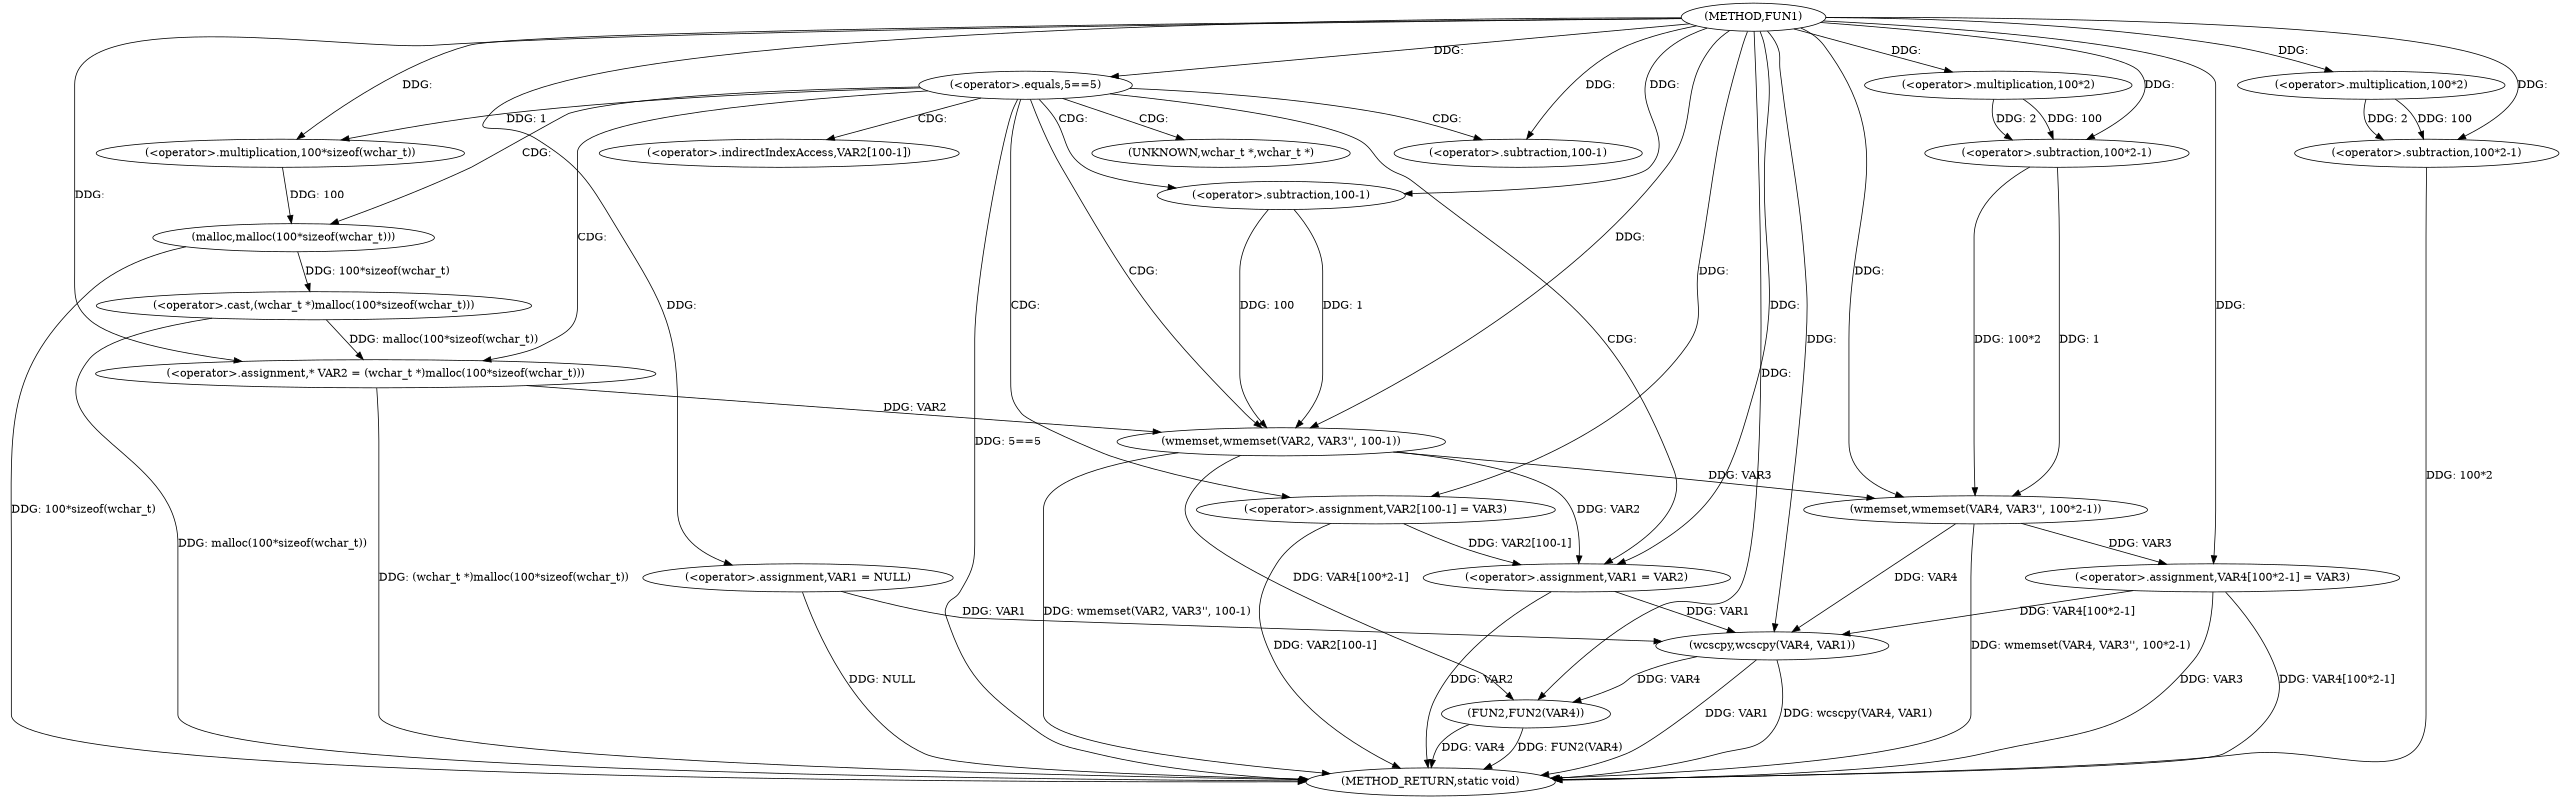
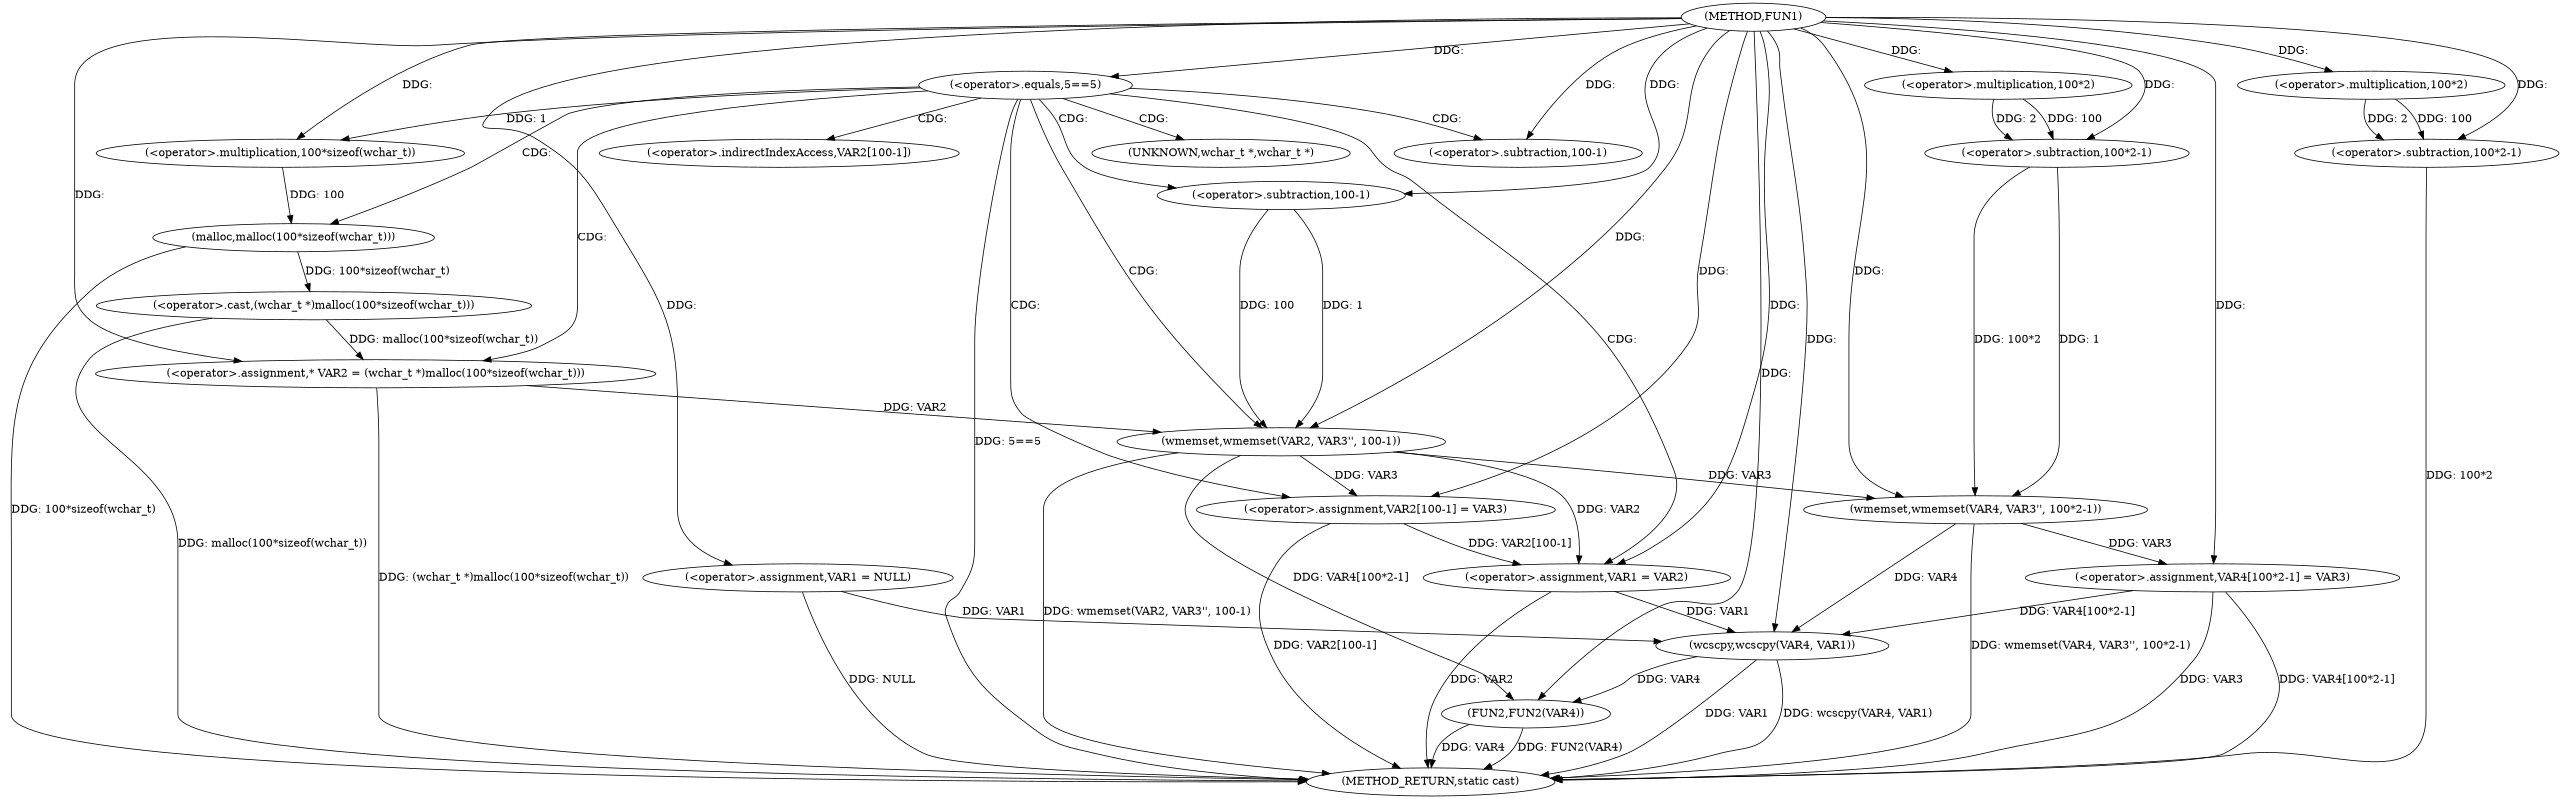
none -> (1325, 474)
(1431, 782) -> (1431, 782)
